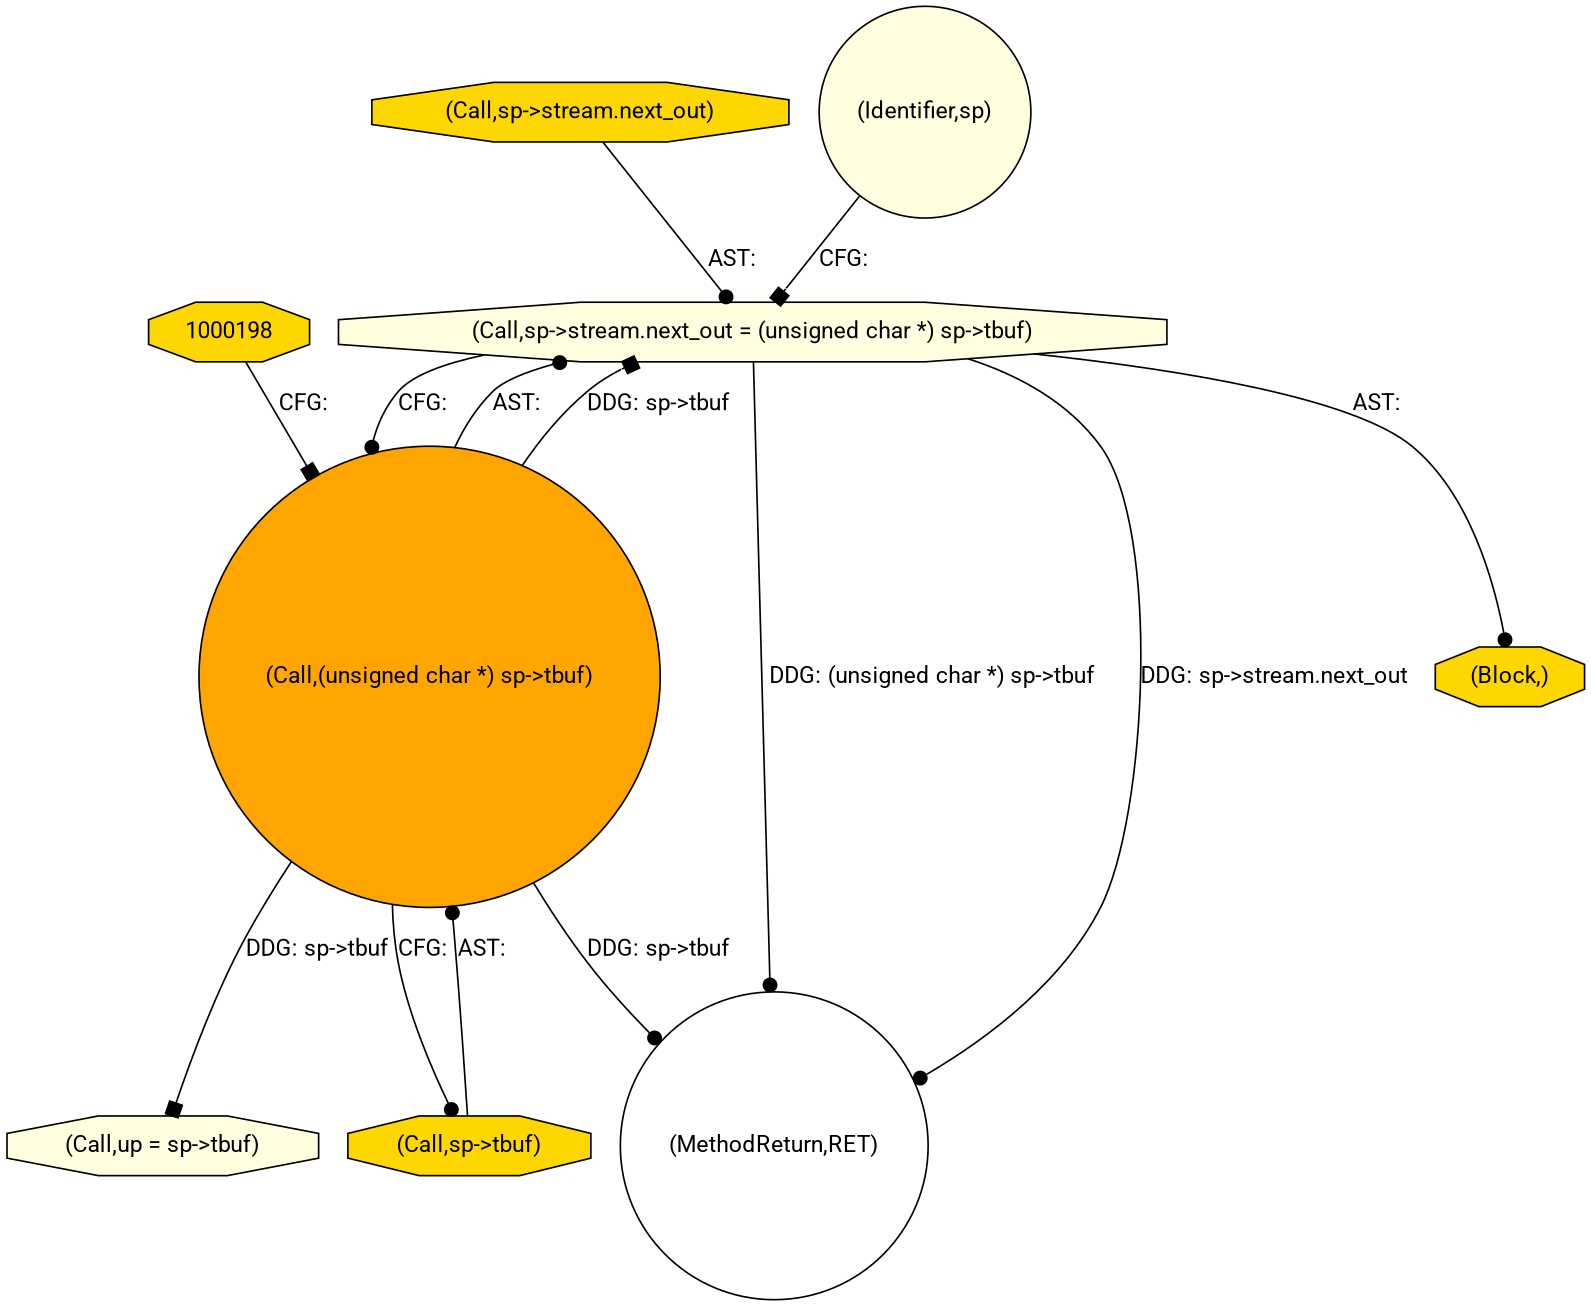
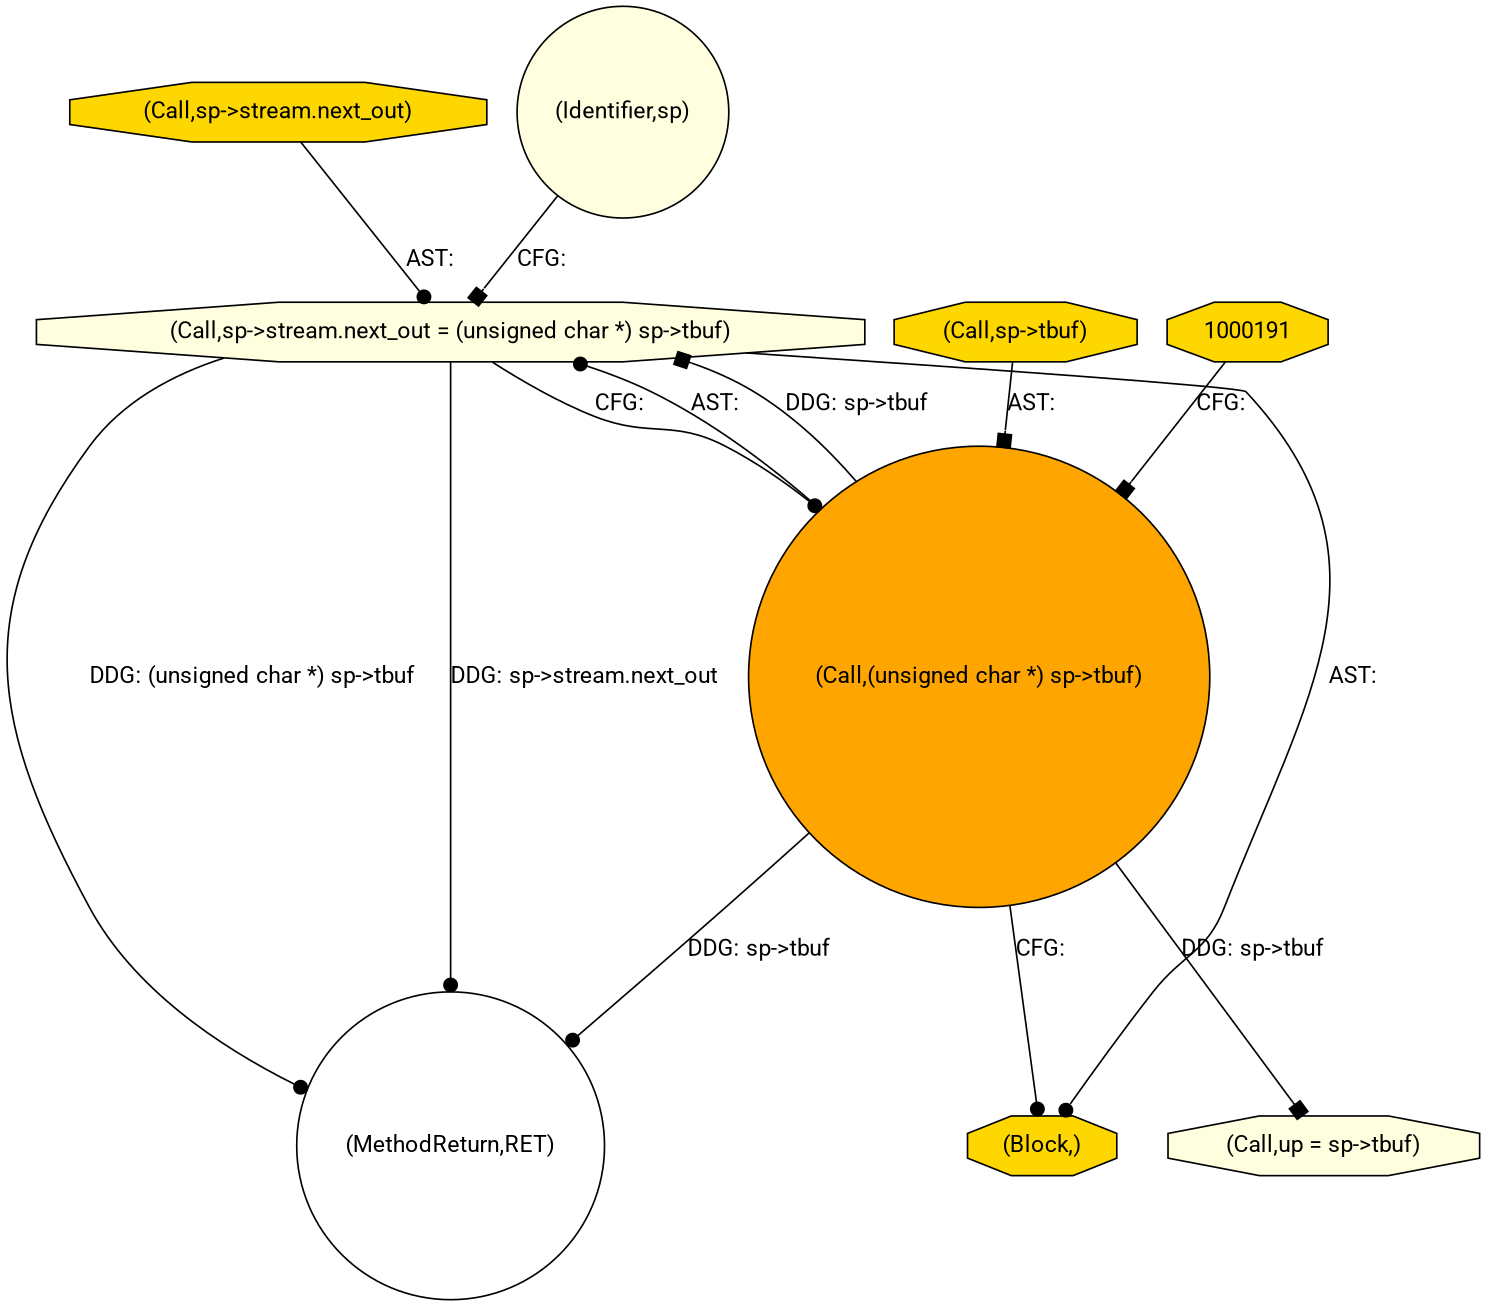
(229, 332) -> (1248, 332)
(410, 1007) -> (1023, 1004)
(461, 1018) -> (1009, 396)
